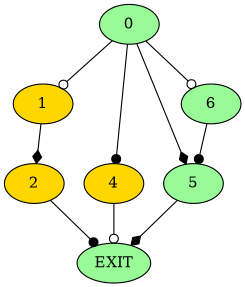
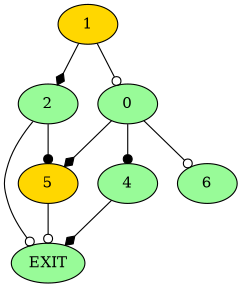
(90, 61) -> (106, 60)
(203, 139) -> (48, 139)
(34, 184) -> (48, 104)
(114, 184) -> (128, 184)
(193, 184) -> (48, 184)
(159, 218) -> (48, 219)
(114, 219) -> (93, 218)
(70, 220) -> (5, 179)
